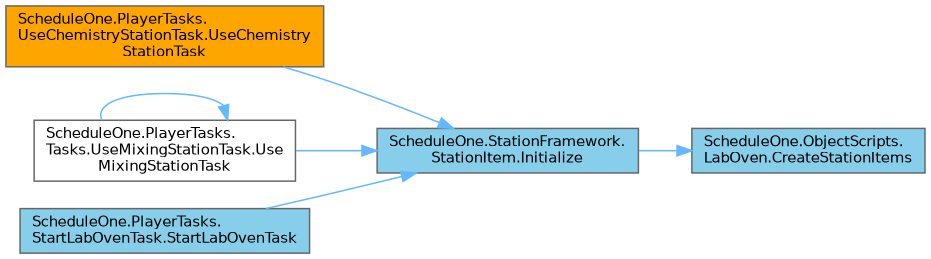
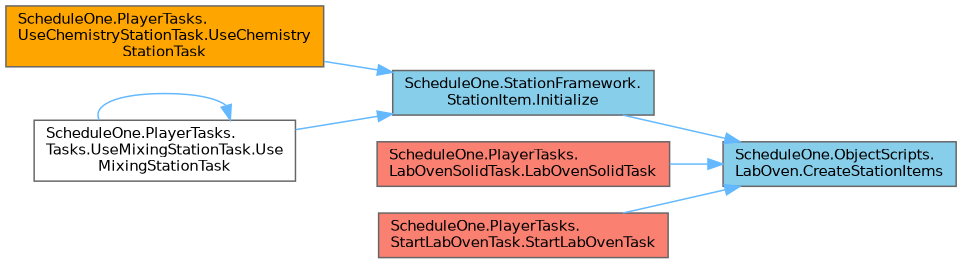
none -> (523, 164)
(334, 193) -> (674, 201)
(165, 231) -> (523, 235)
